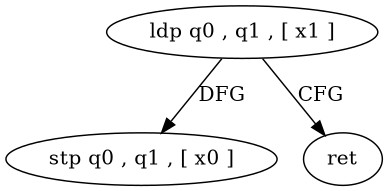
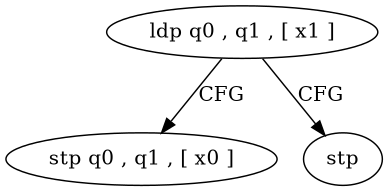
(223, 96) -> (222, 96)
(343, 159) -> (343, 159)
